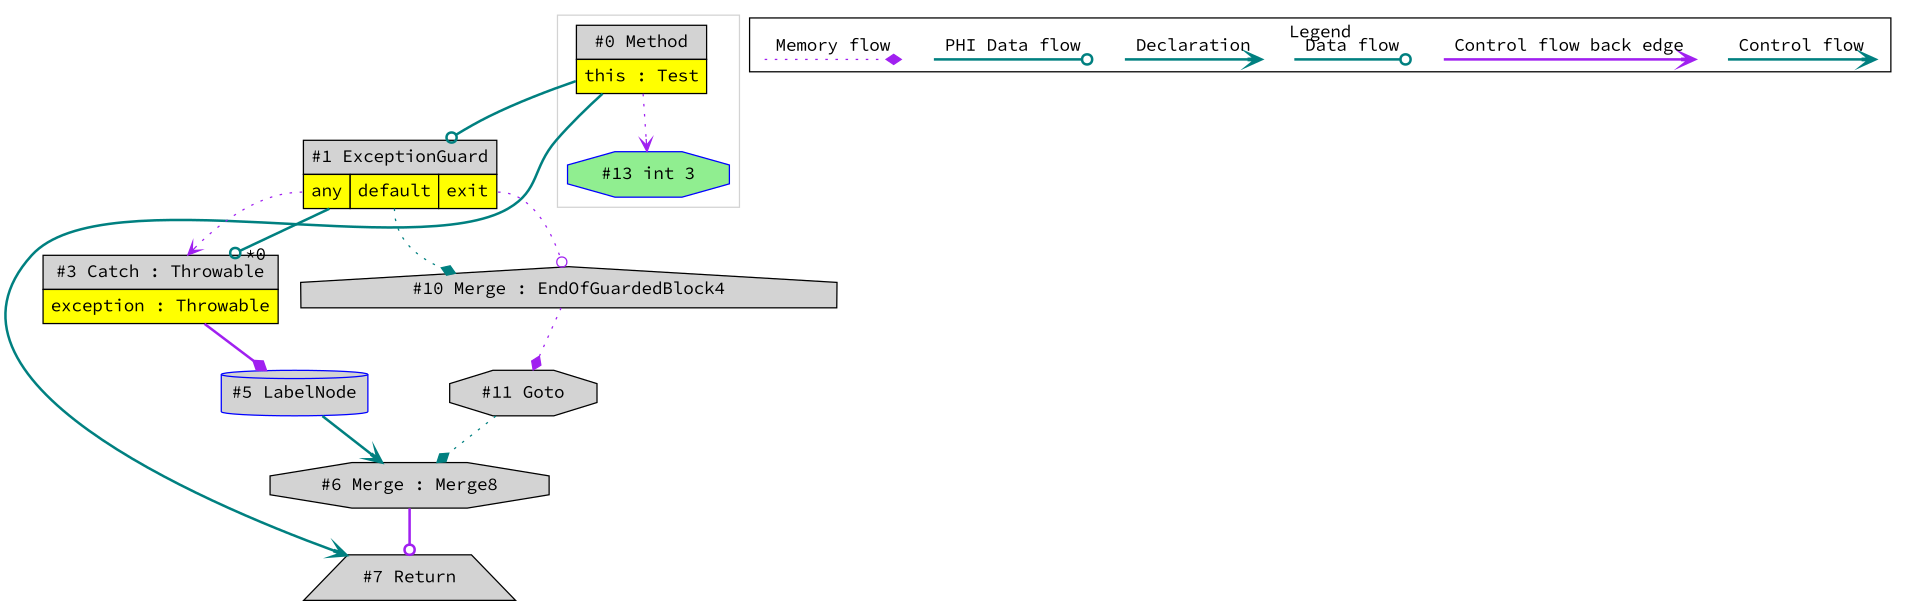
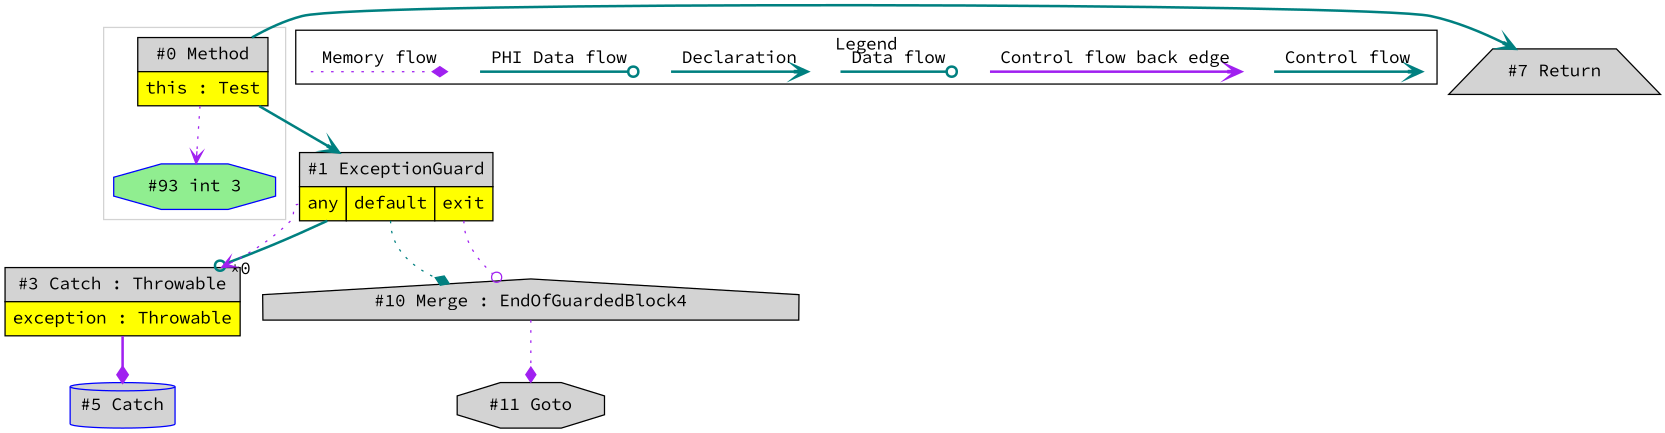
(514, 105) -> (293, 126)
(648, 174) -> (195, 187)
(295, 393) -> (123, 405)
(410, 485) -> none
